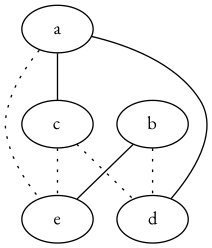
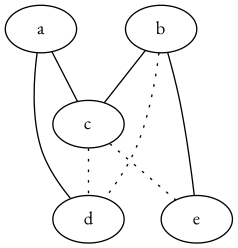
none -> (125, 77)
(5, 124) -> none
